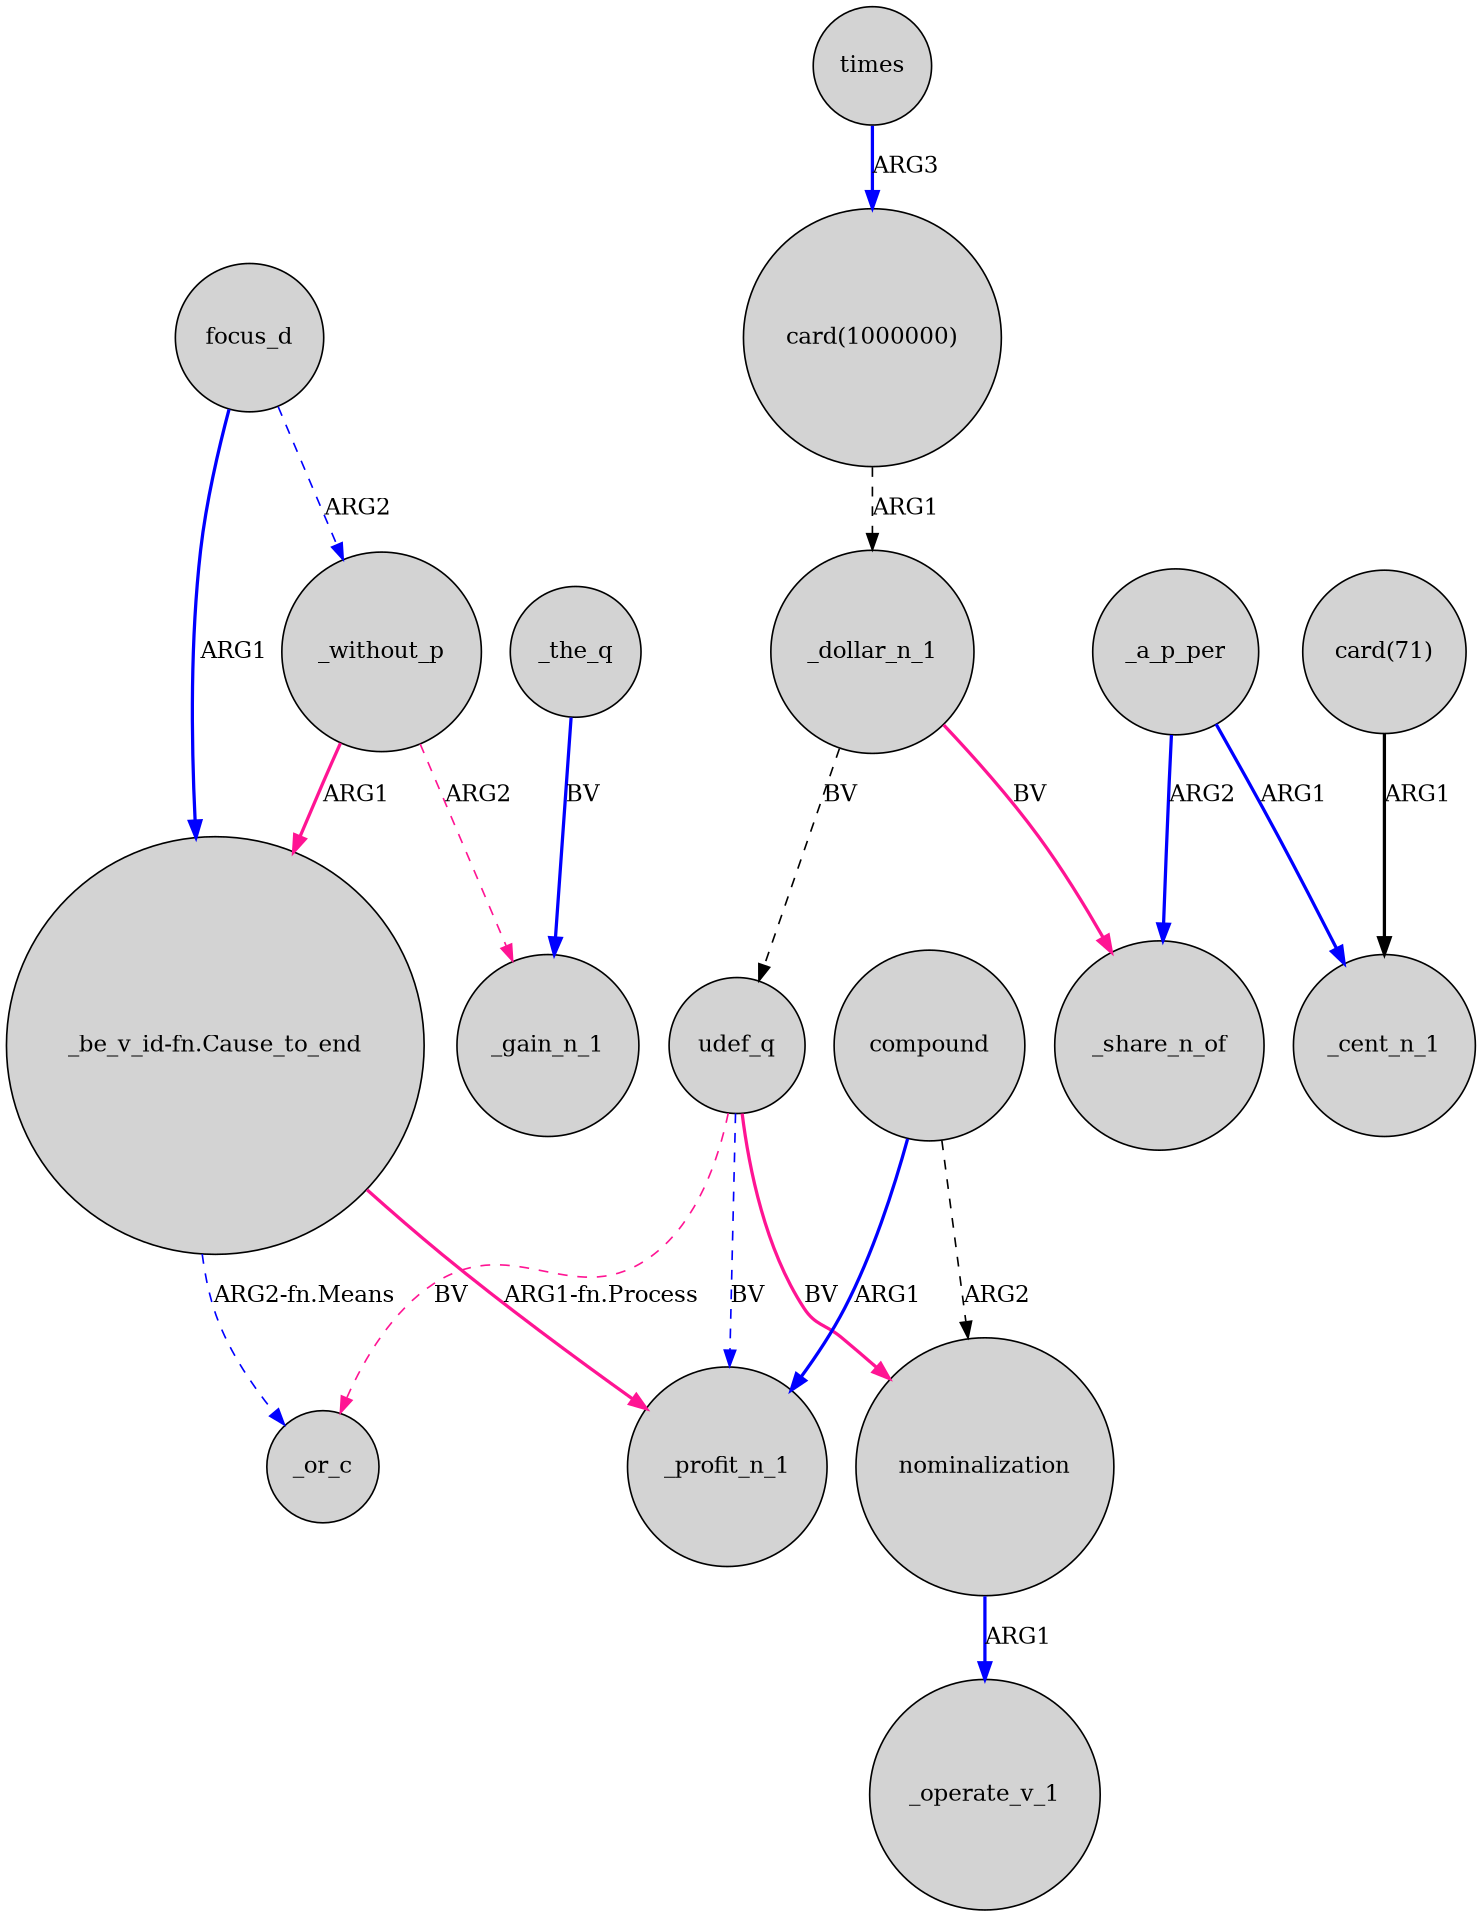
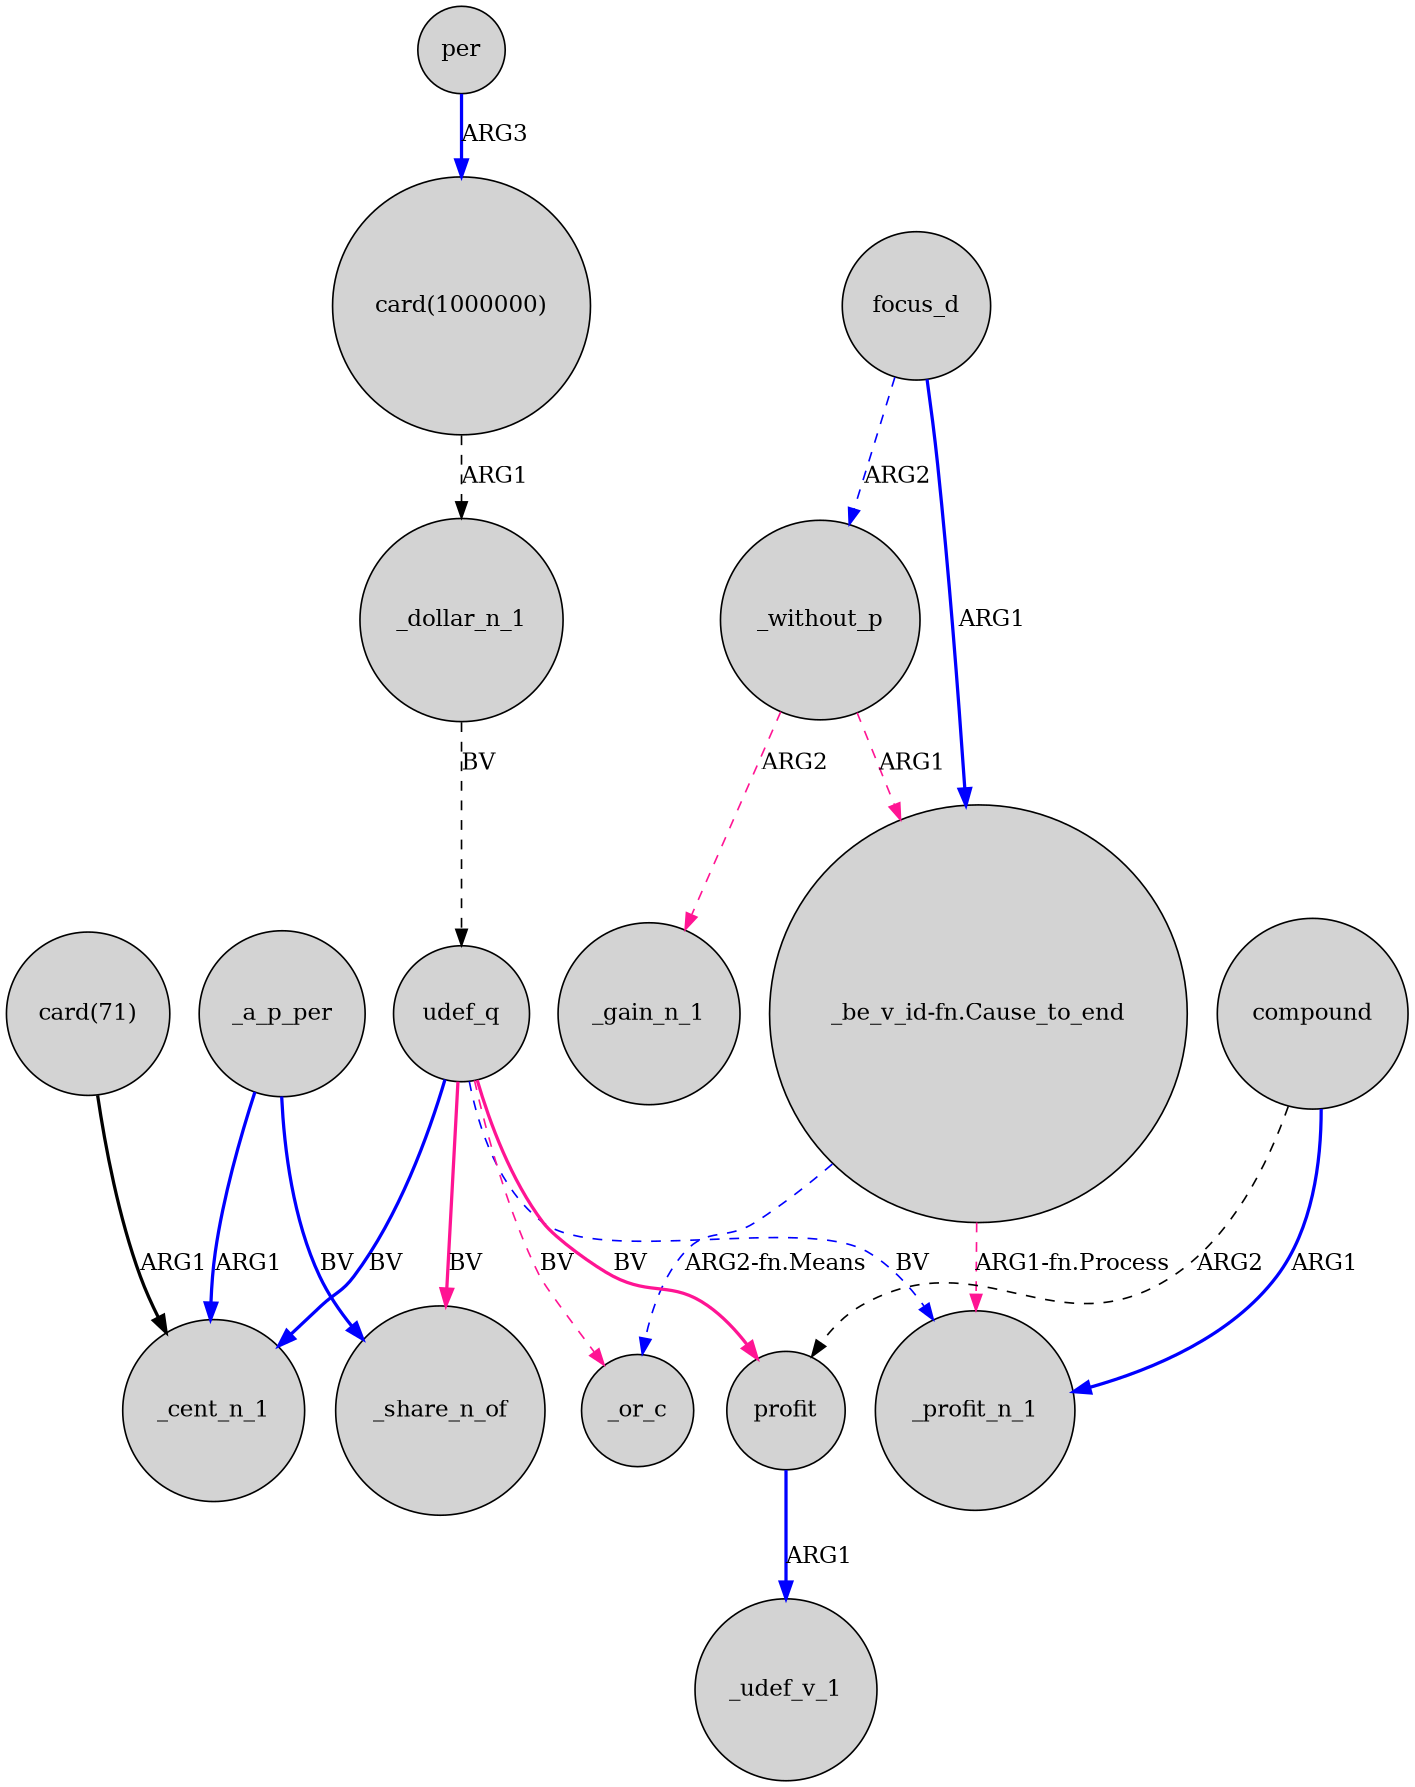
(872, 66) -> (462, 50)
(576, 652) -> none
(320, 790) -> (876, 759)
(1203, 795) -> (337, 1264)
(1031, 826) -> (452, 1185)
none -> (389, 1220)
(497, 1298) -> (976, 1258)
(985, 1467) -> (786, 1411)
(985, 1795) -> (786, 1690)
